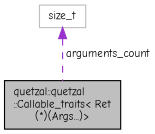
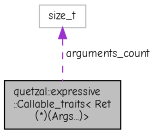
(63, 105) -> (63, 105)
